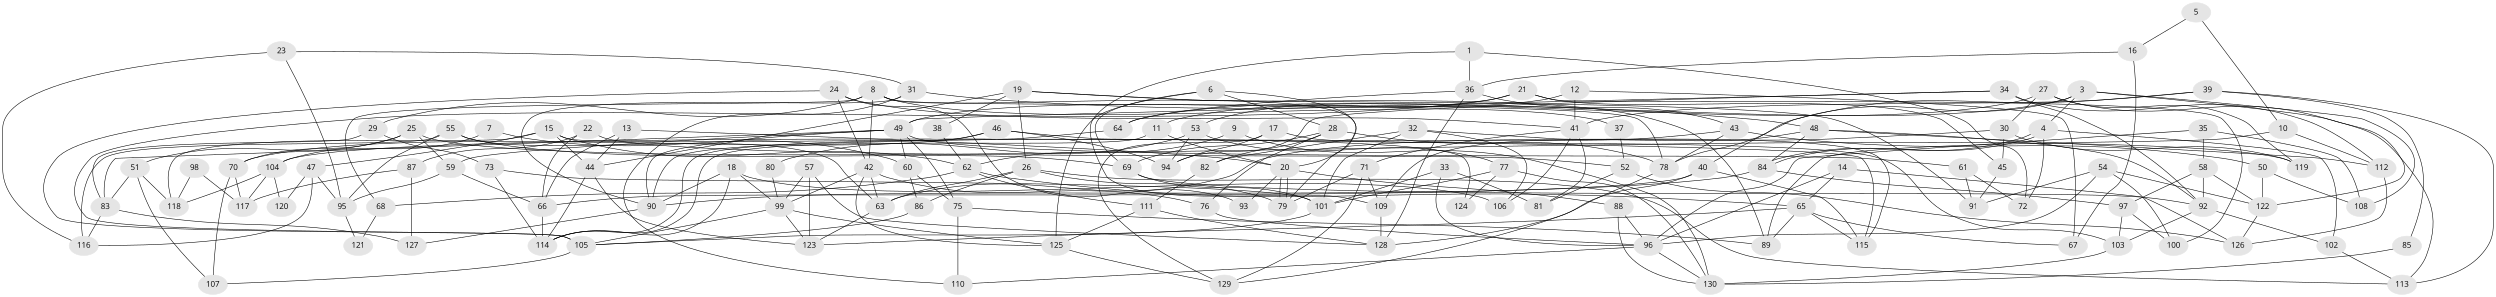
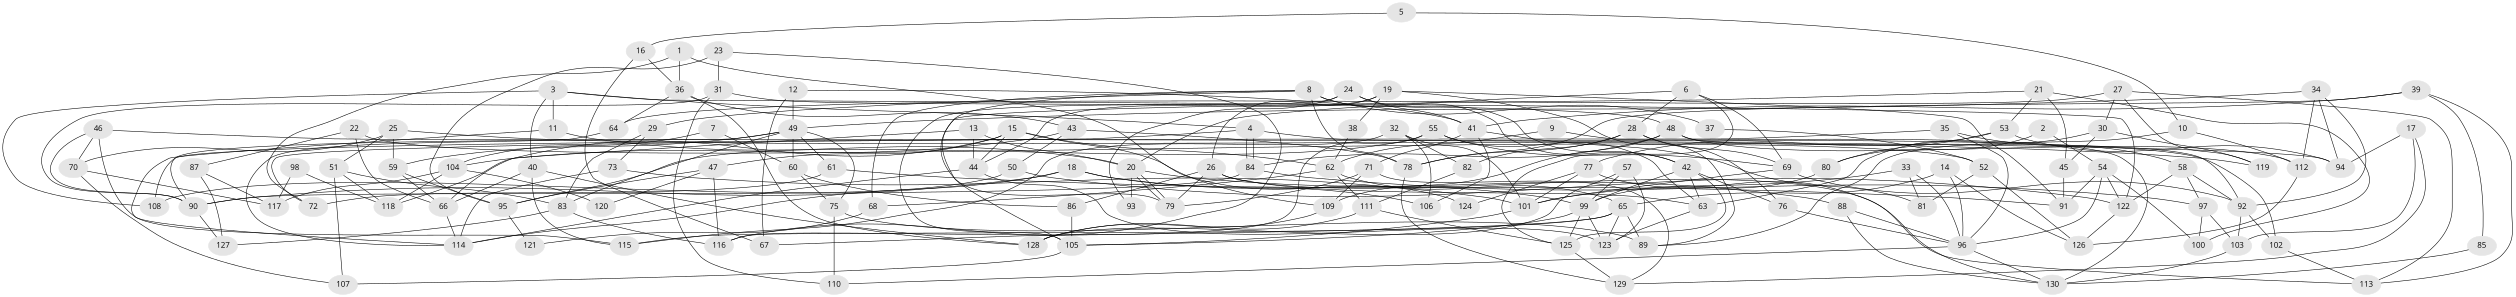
none -> (2043, 129)
